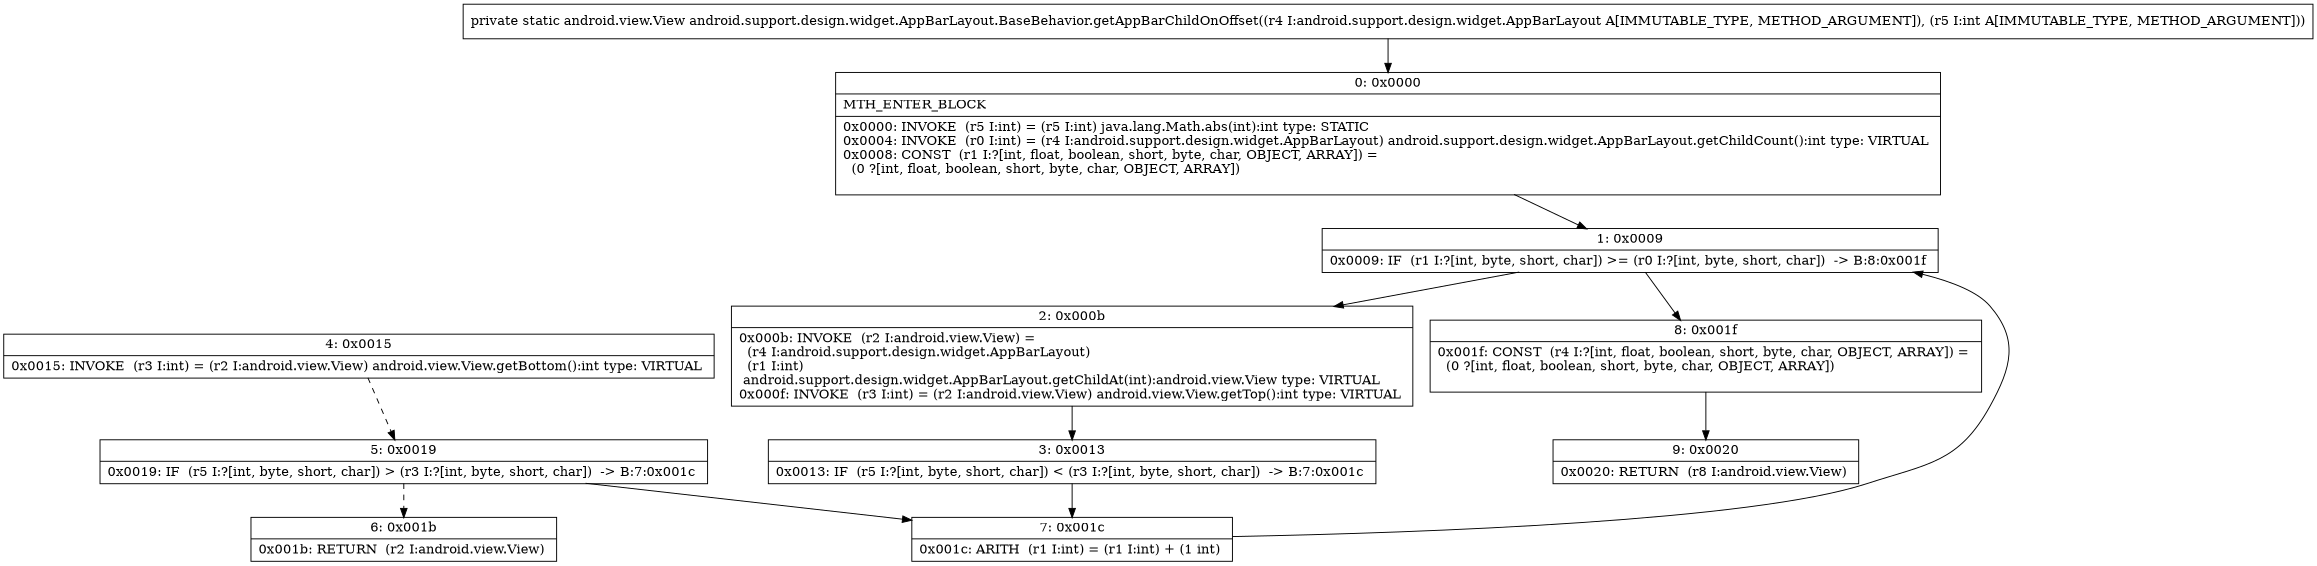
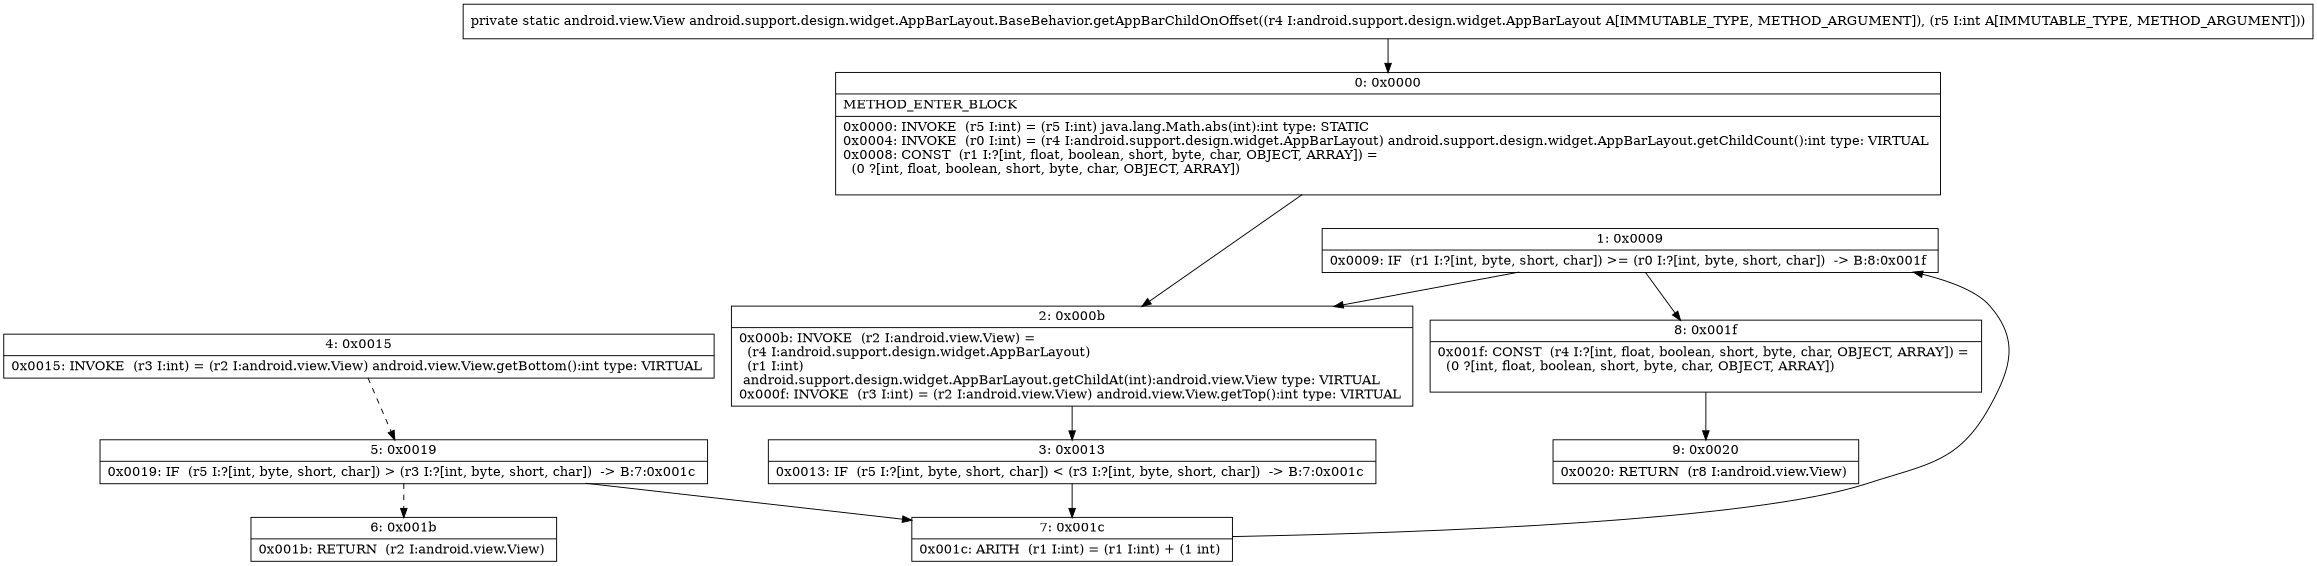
(915, 105) -> (931, 105)
(1546, 210) -> (1226, 248)
